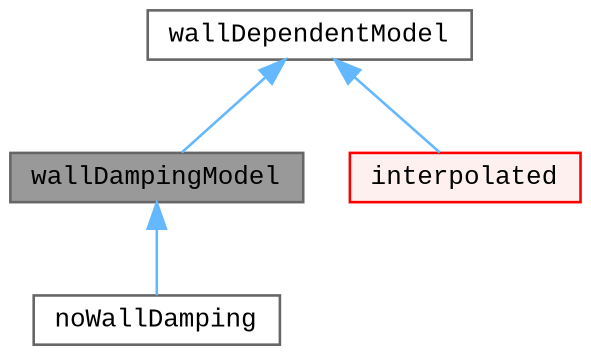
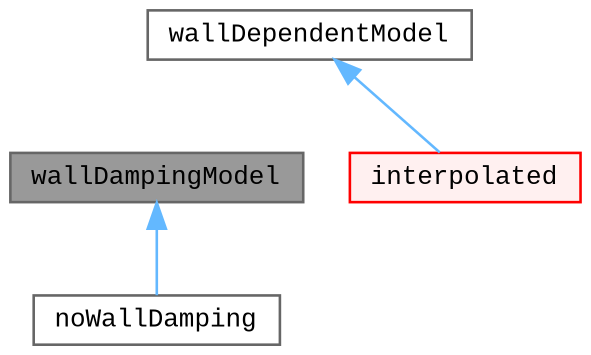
(223, 115) -> none
